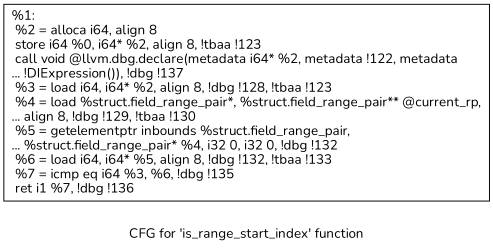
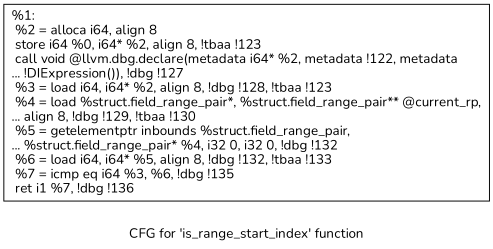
(98, 73) -> (98, 73)
